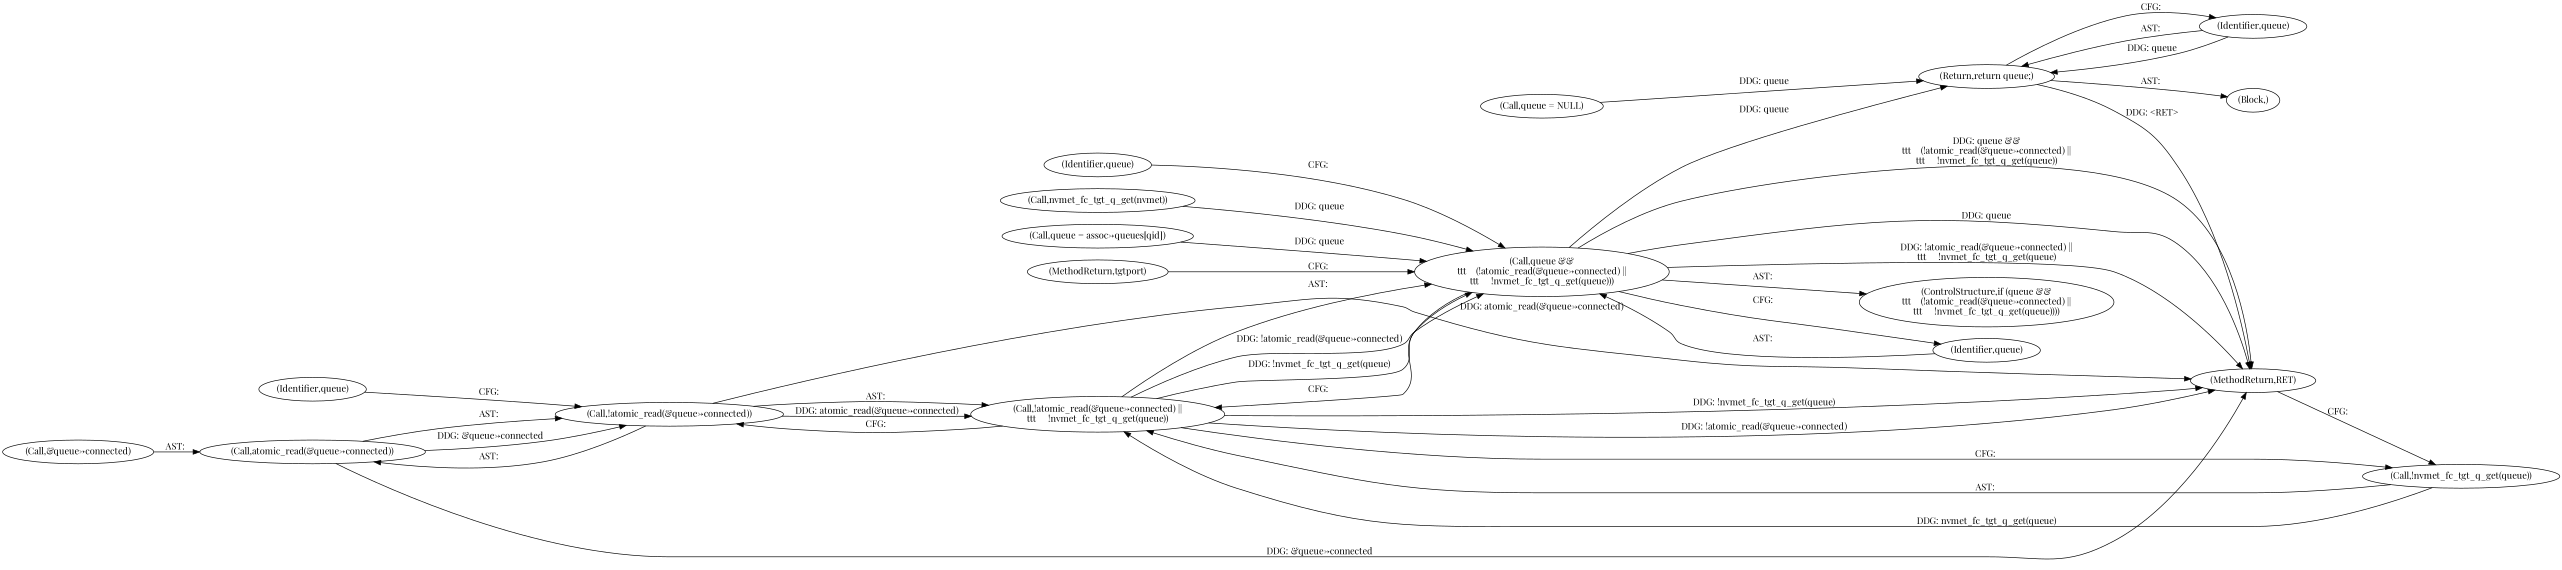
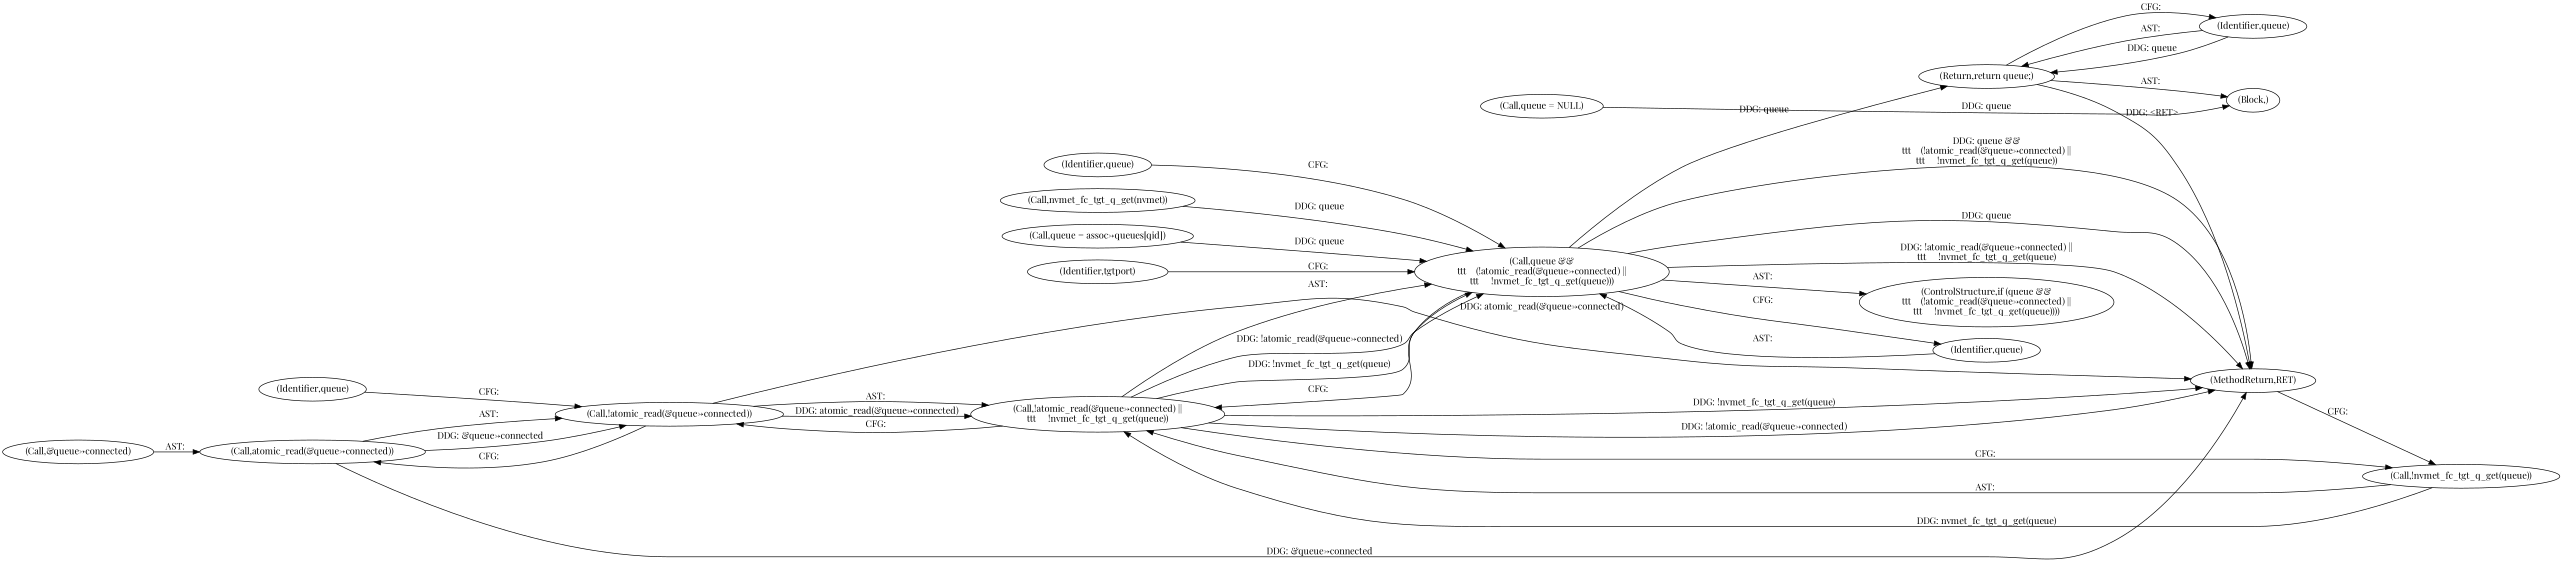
(1758, 92) -> (1913, 112)
(1098, 272) -> (1098, 272)
(490, 457) -> (490, 457)
